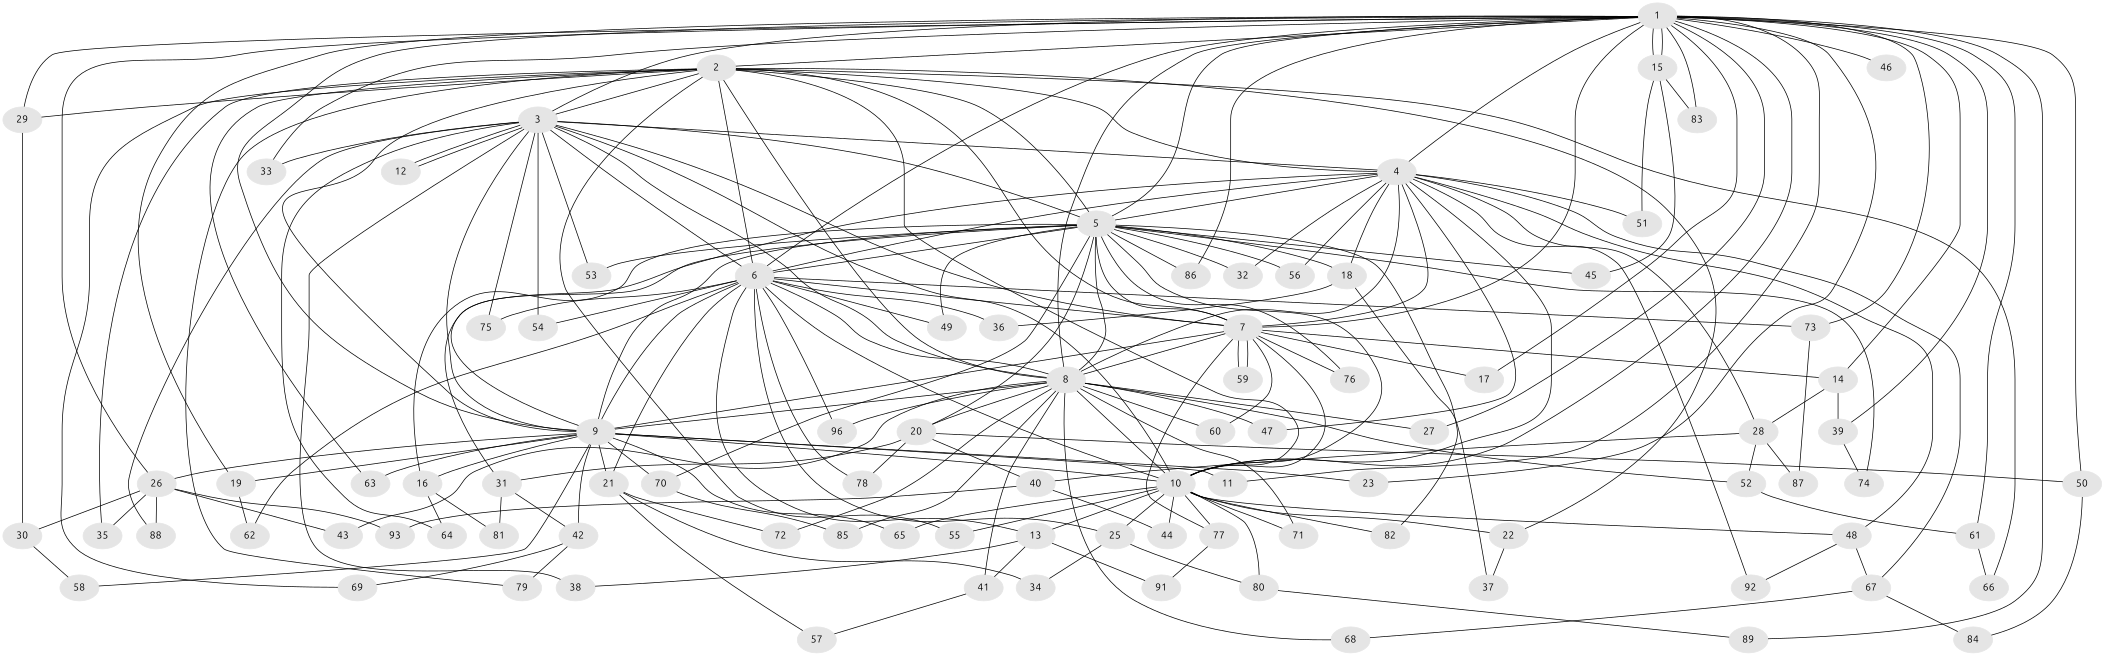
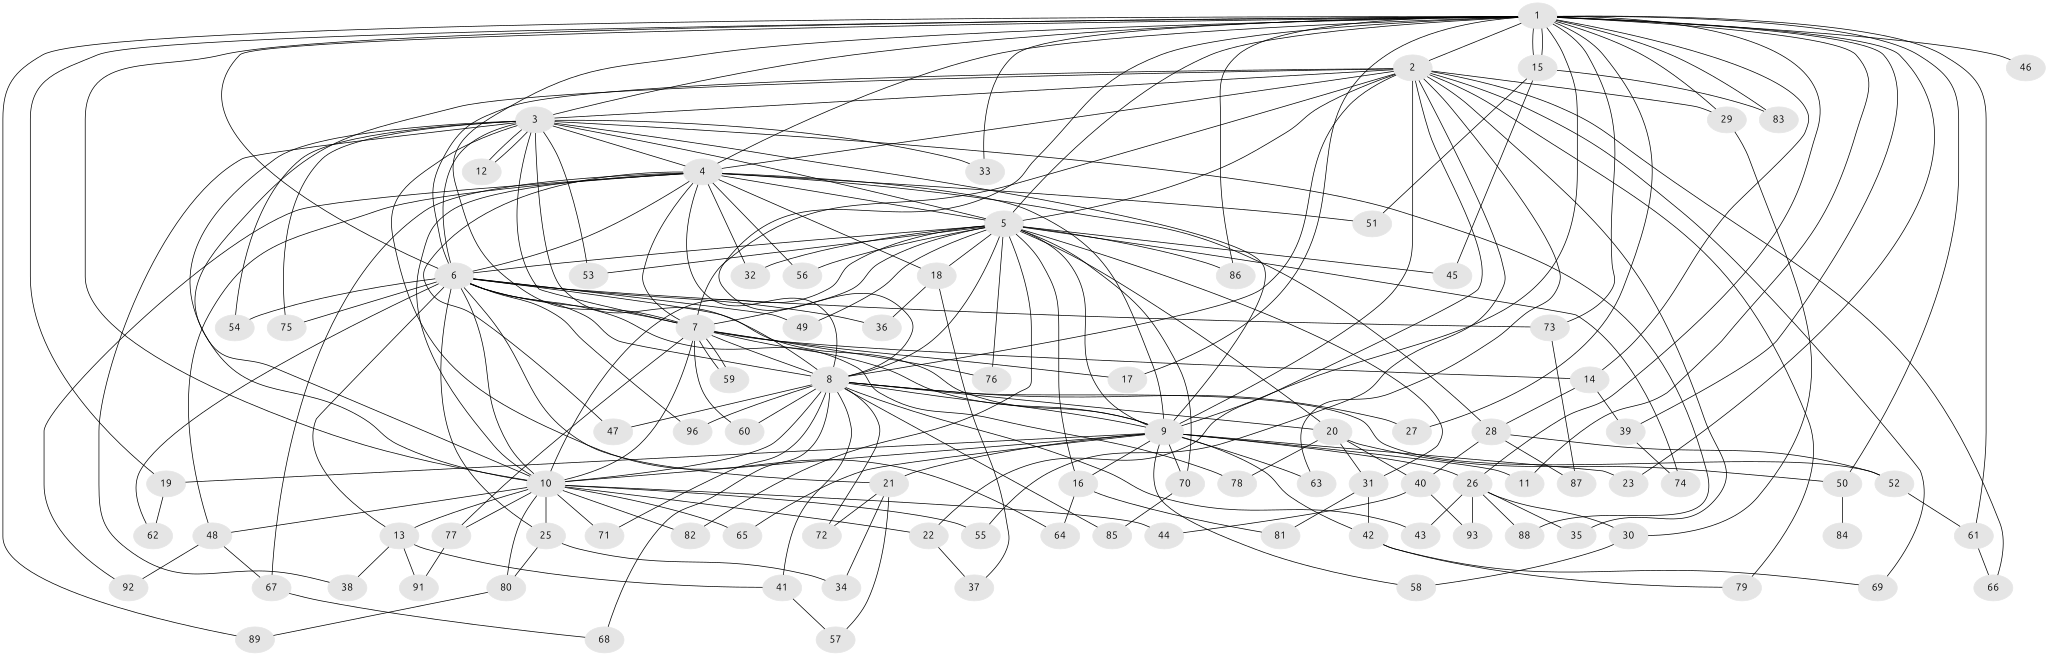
(1922, 614) -> none
